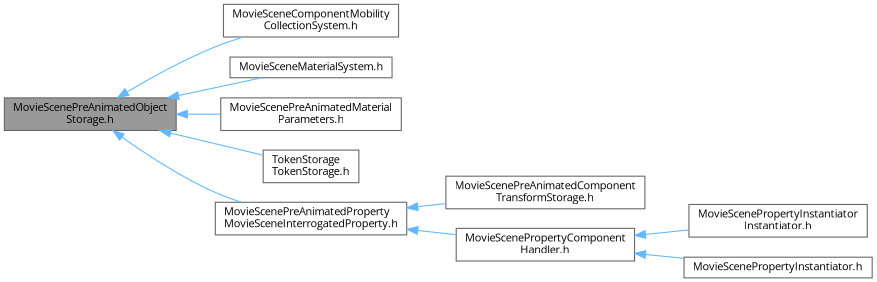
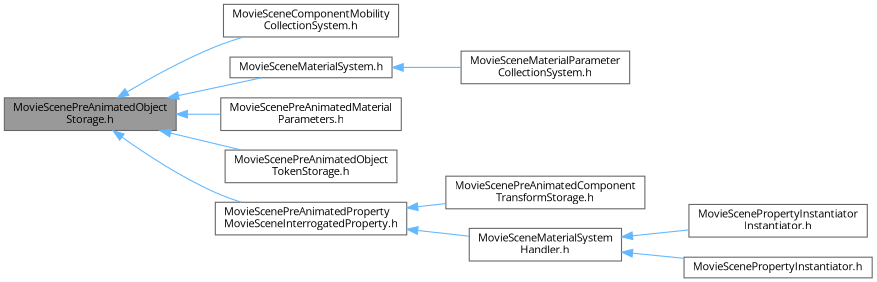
none -> (545, 67)
(311, 166) -> (311, 166)
(545, 245) -> (545, 245)
